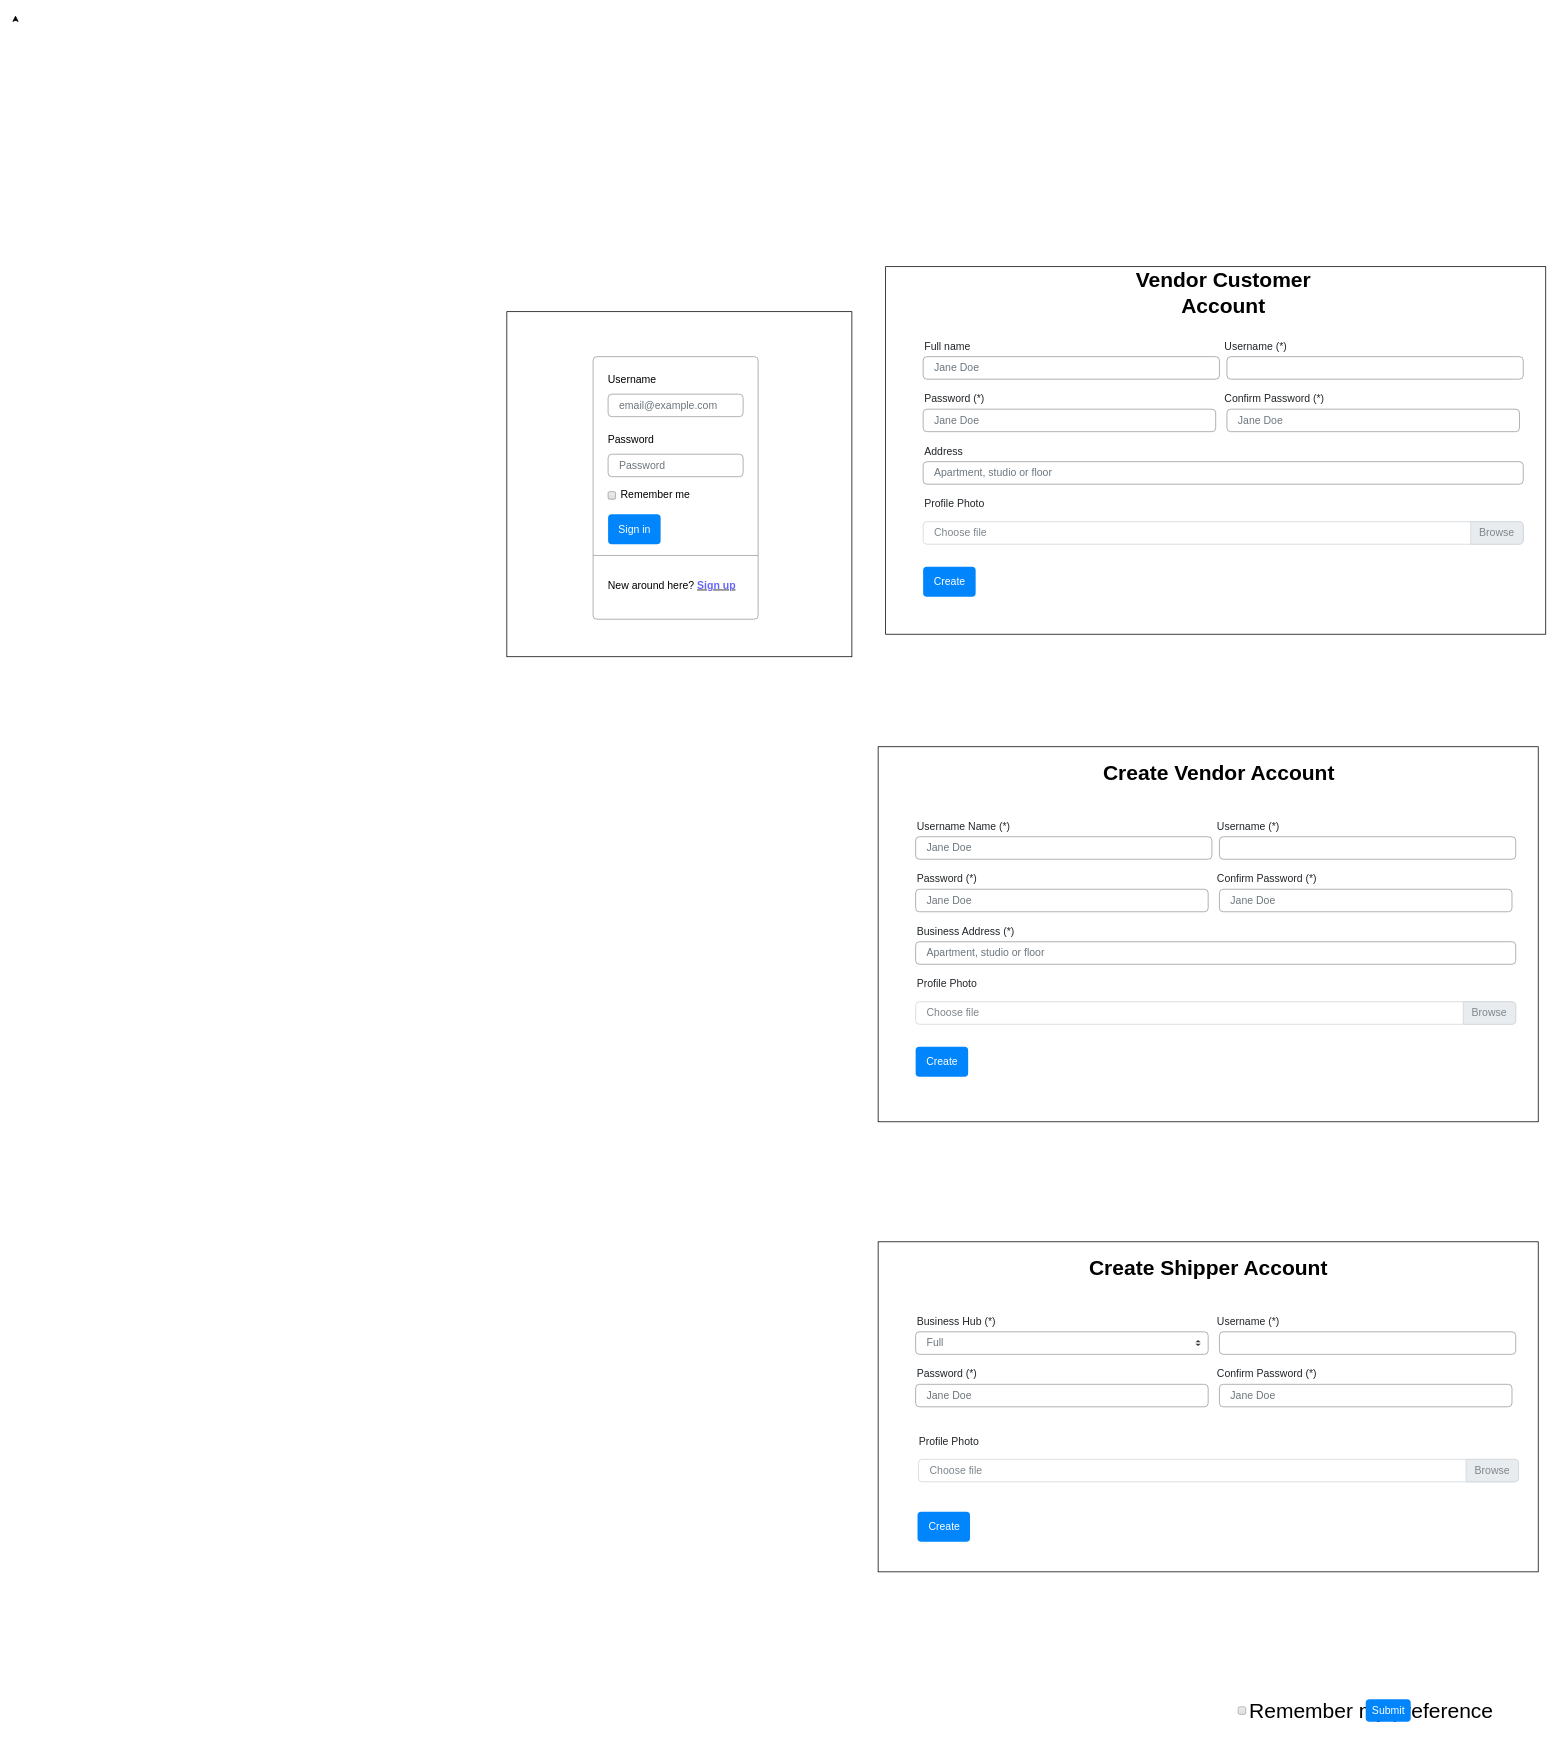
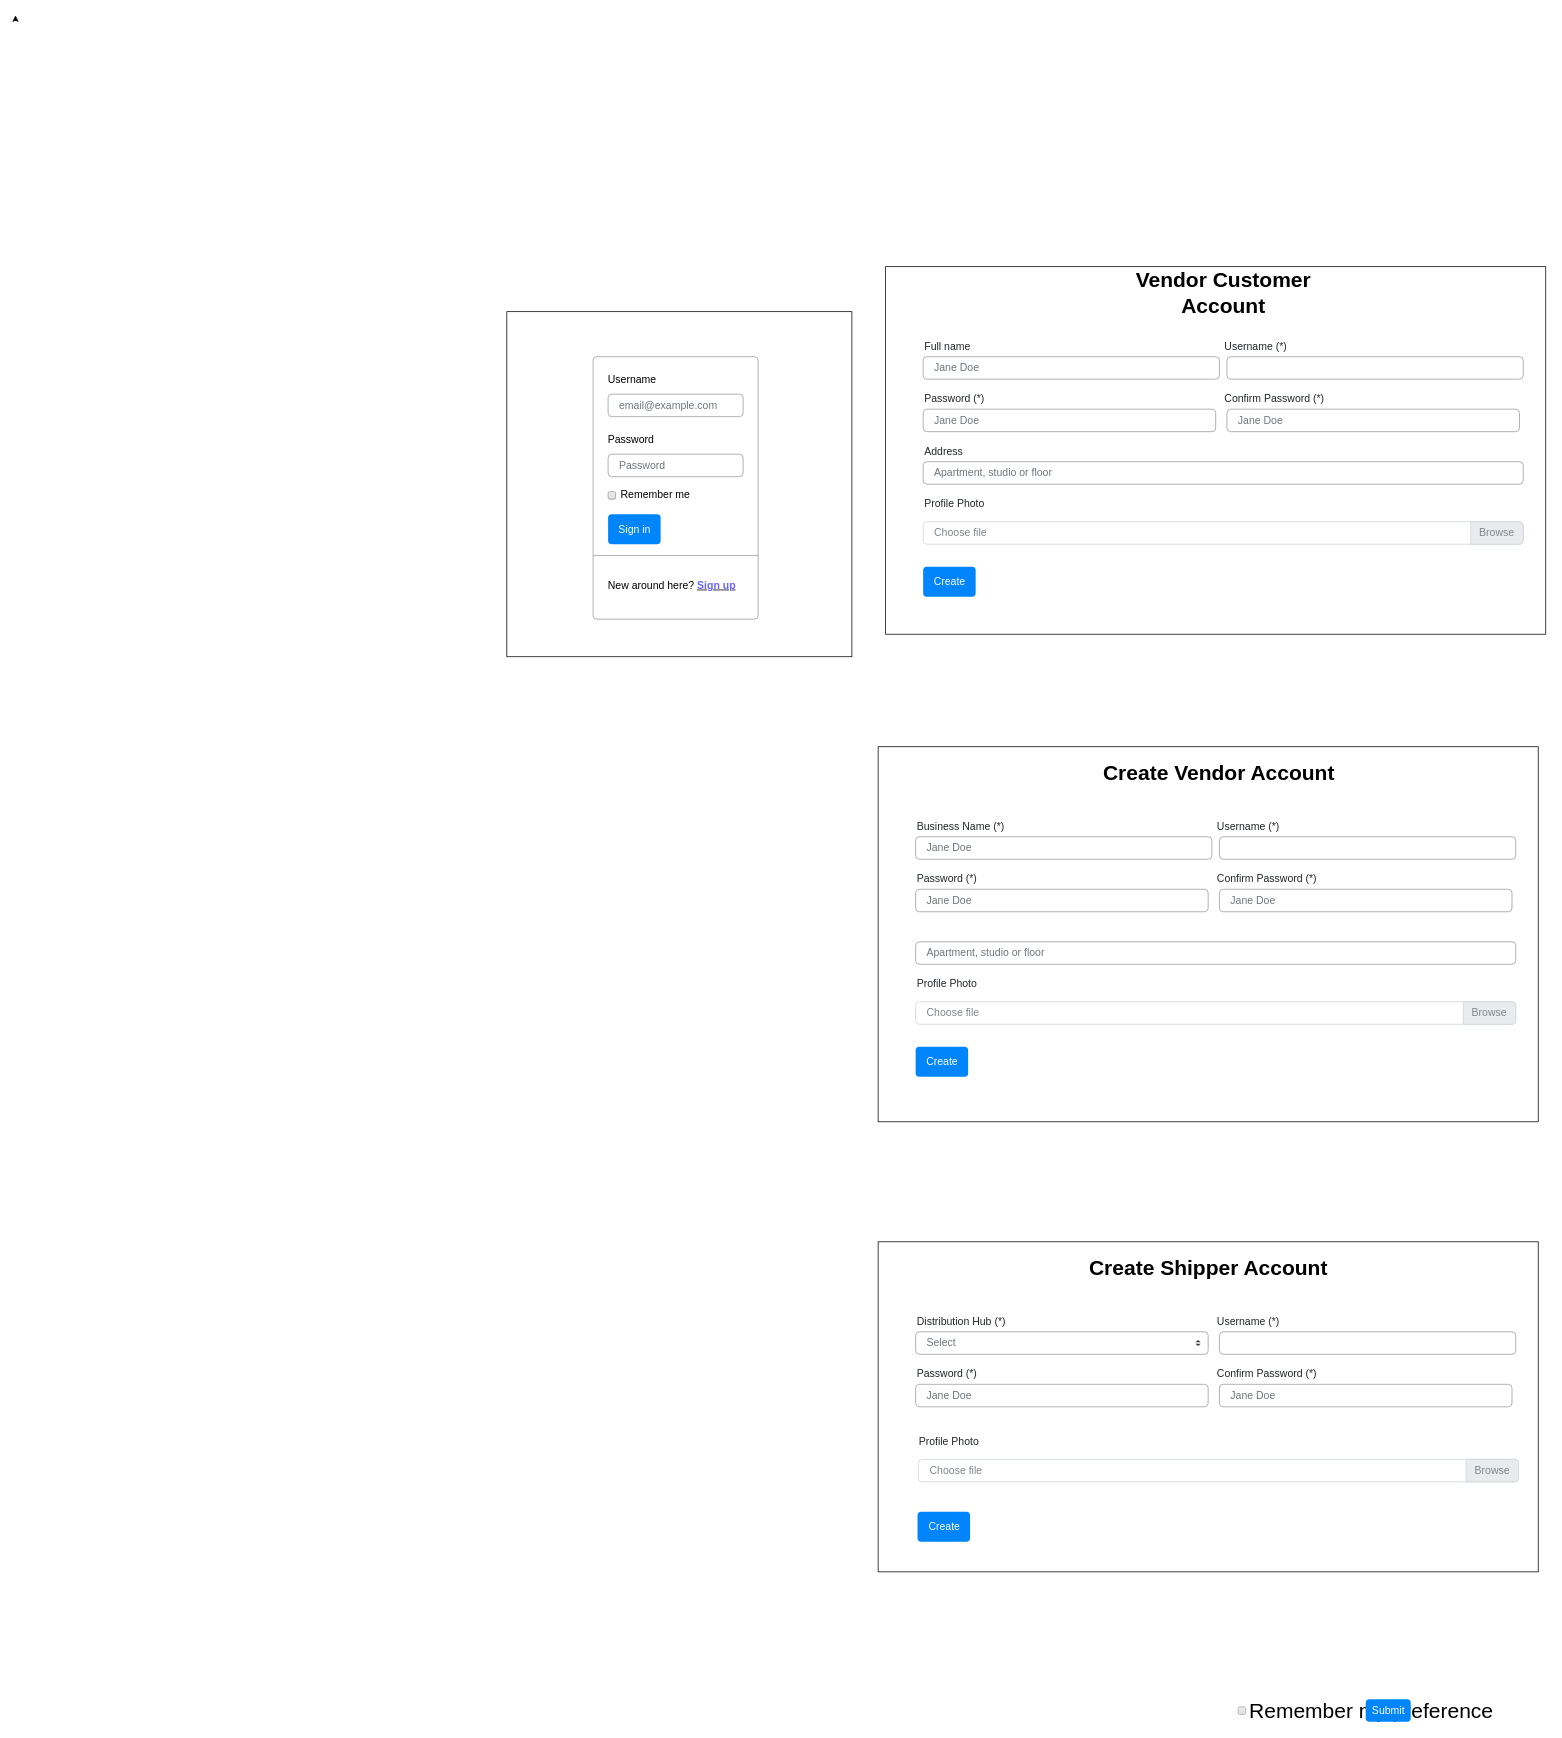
(964, 826) -> (962, 826)
(1062, 930) -> none
(959, 1321) -> (968, 1321)
(936, 1343) -> (943, 1343)
